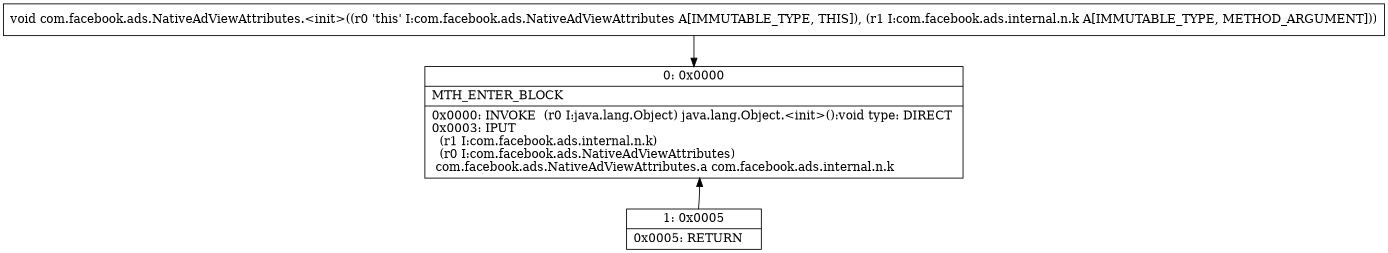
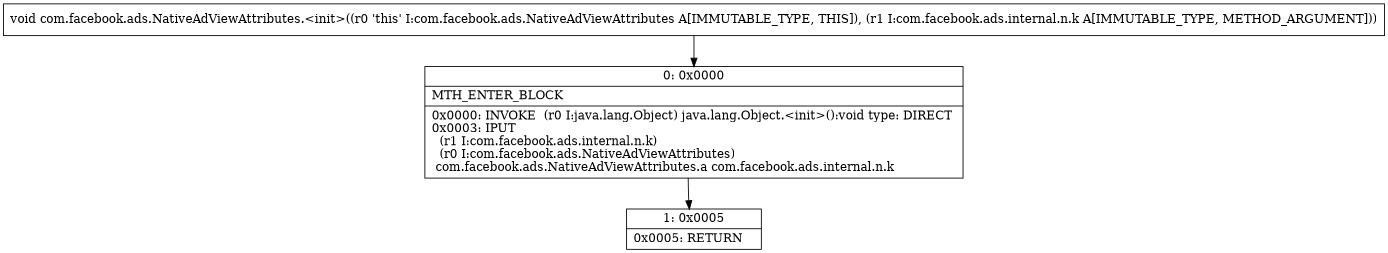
(699, 198) -> (688, 189)
